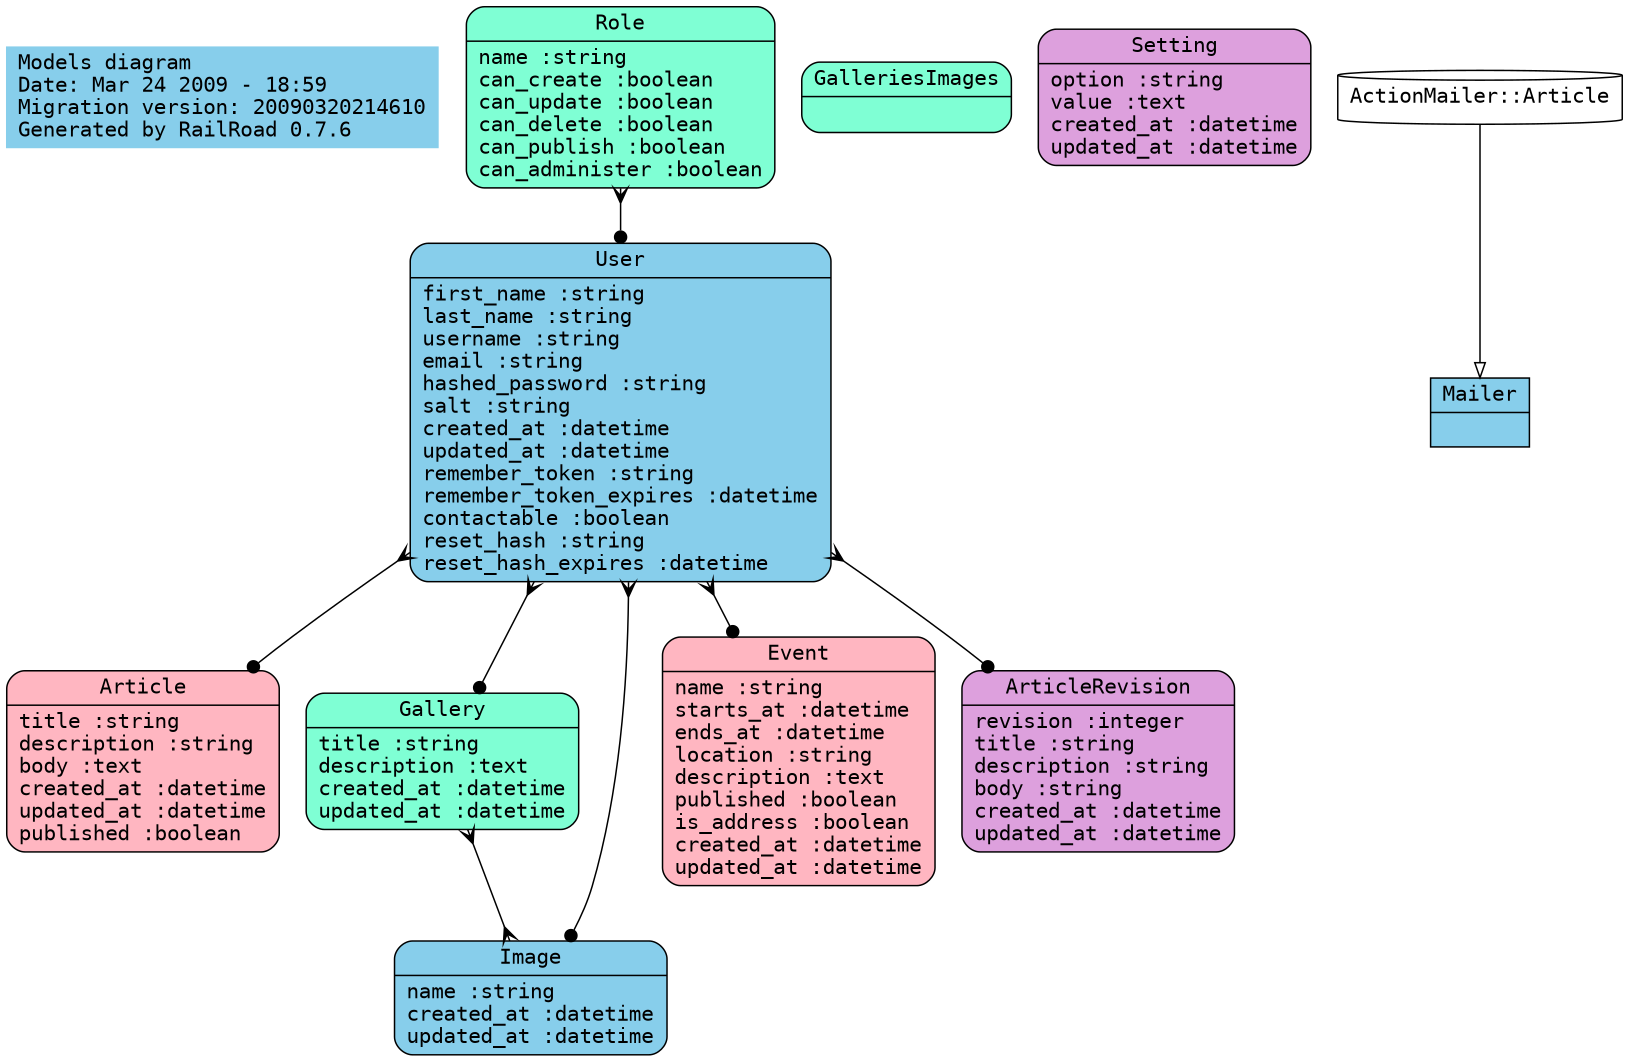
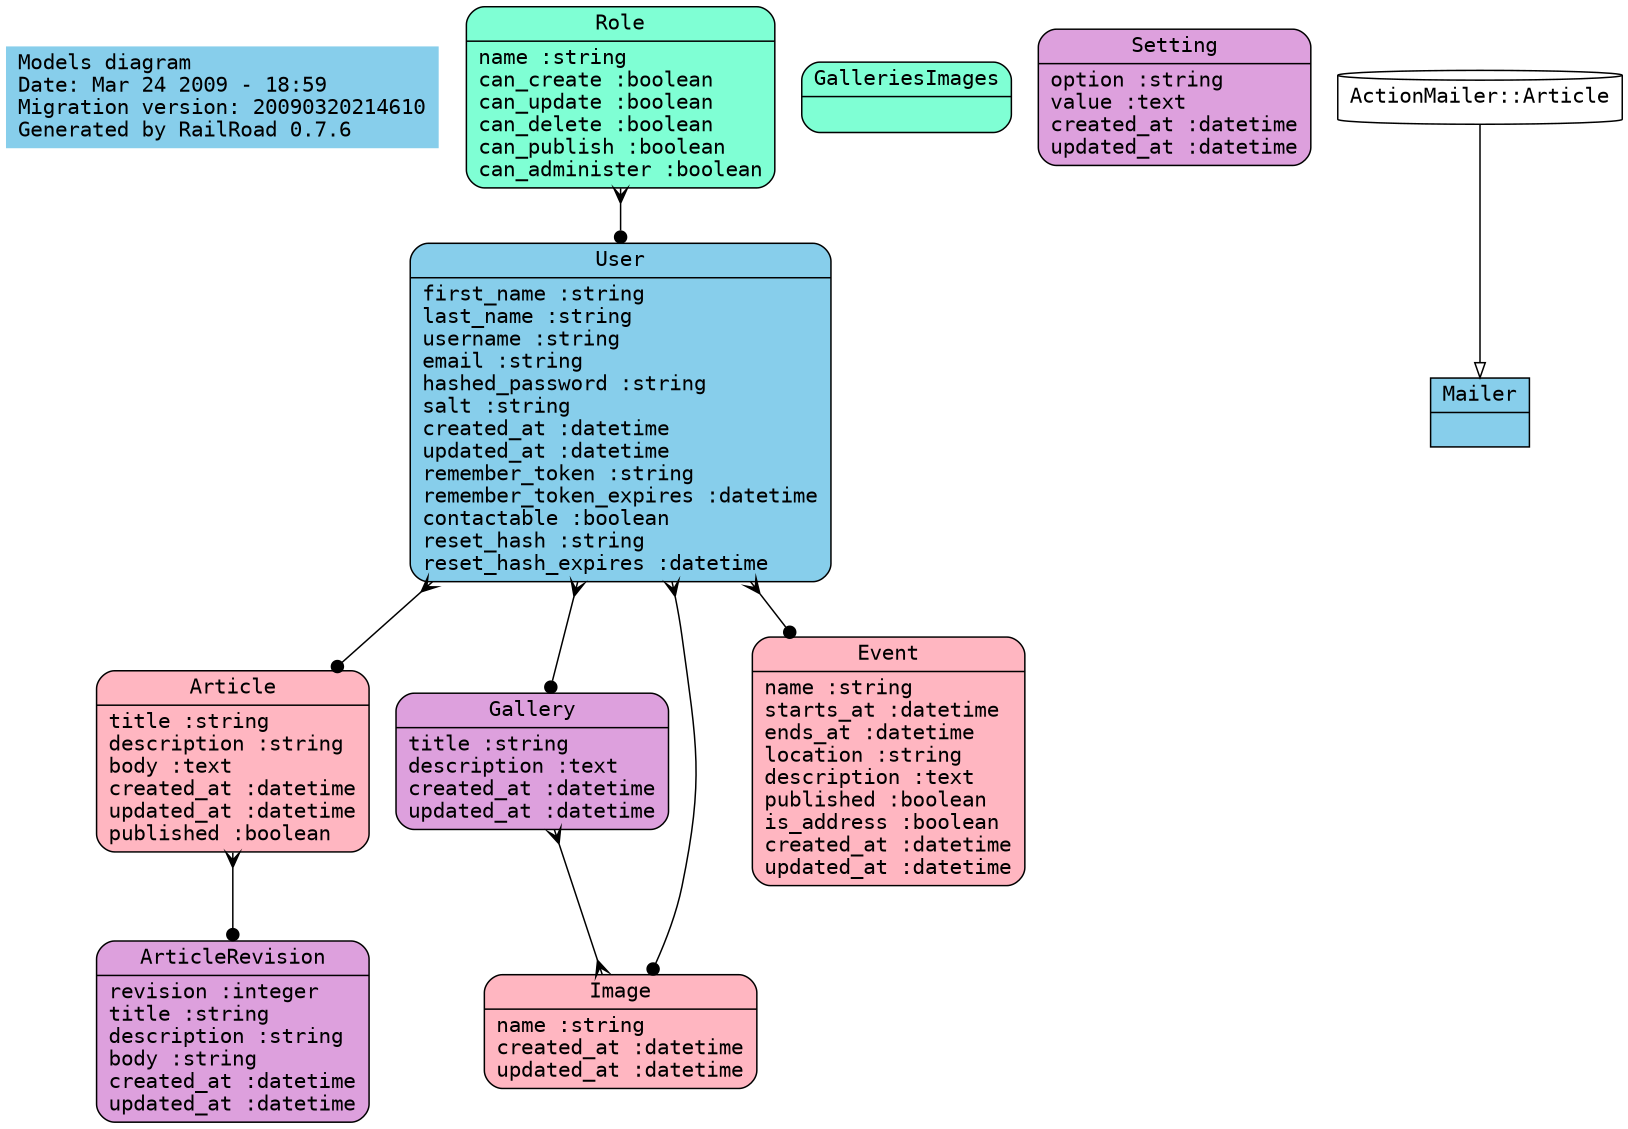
(914, 611) -> (233, 898)
(442, 761) -> (532, 761)
(531, 998) -> (621, 1032)
